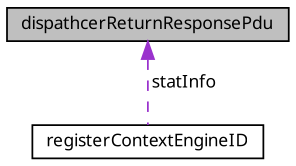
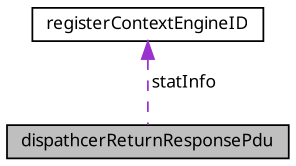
(148, 92) -> (148, 92)
